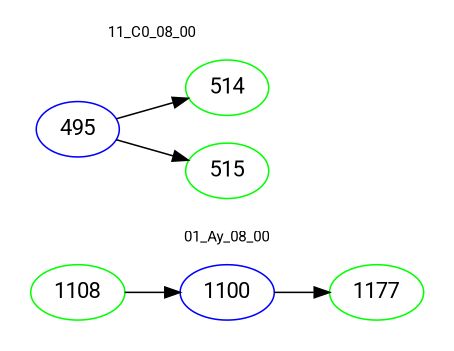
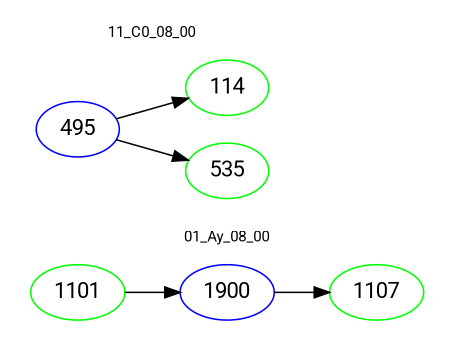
(227, 88) -> (227, 88)
(227, 171) -> (227, 171)
(78, 292) -> (78, 292)
(227, 292) -> (227, 292)
(377, 292) -> (377, 292)
